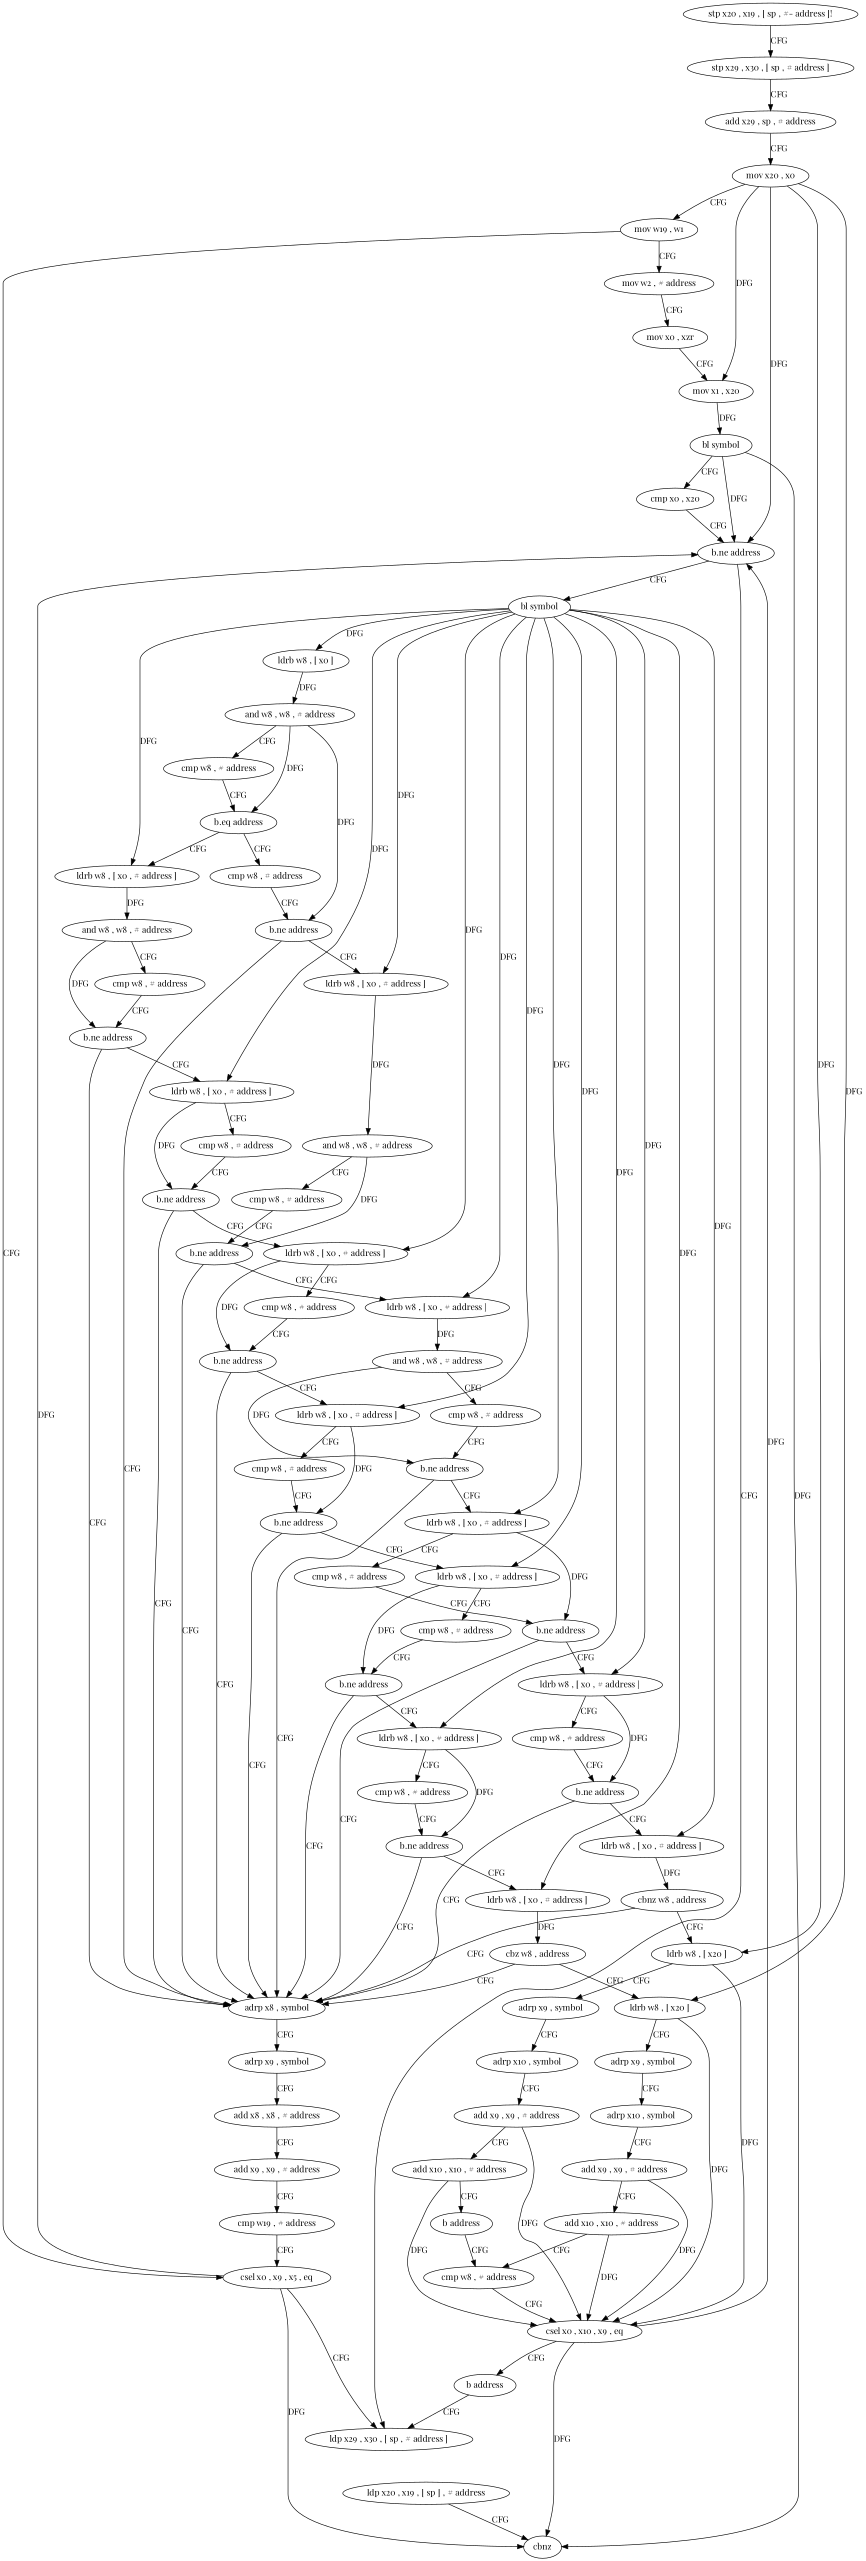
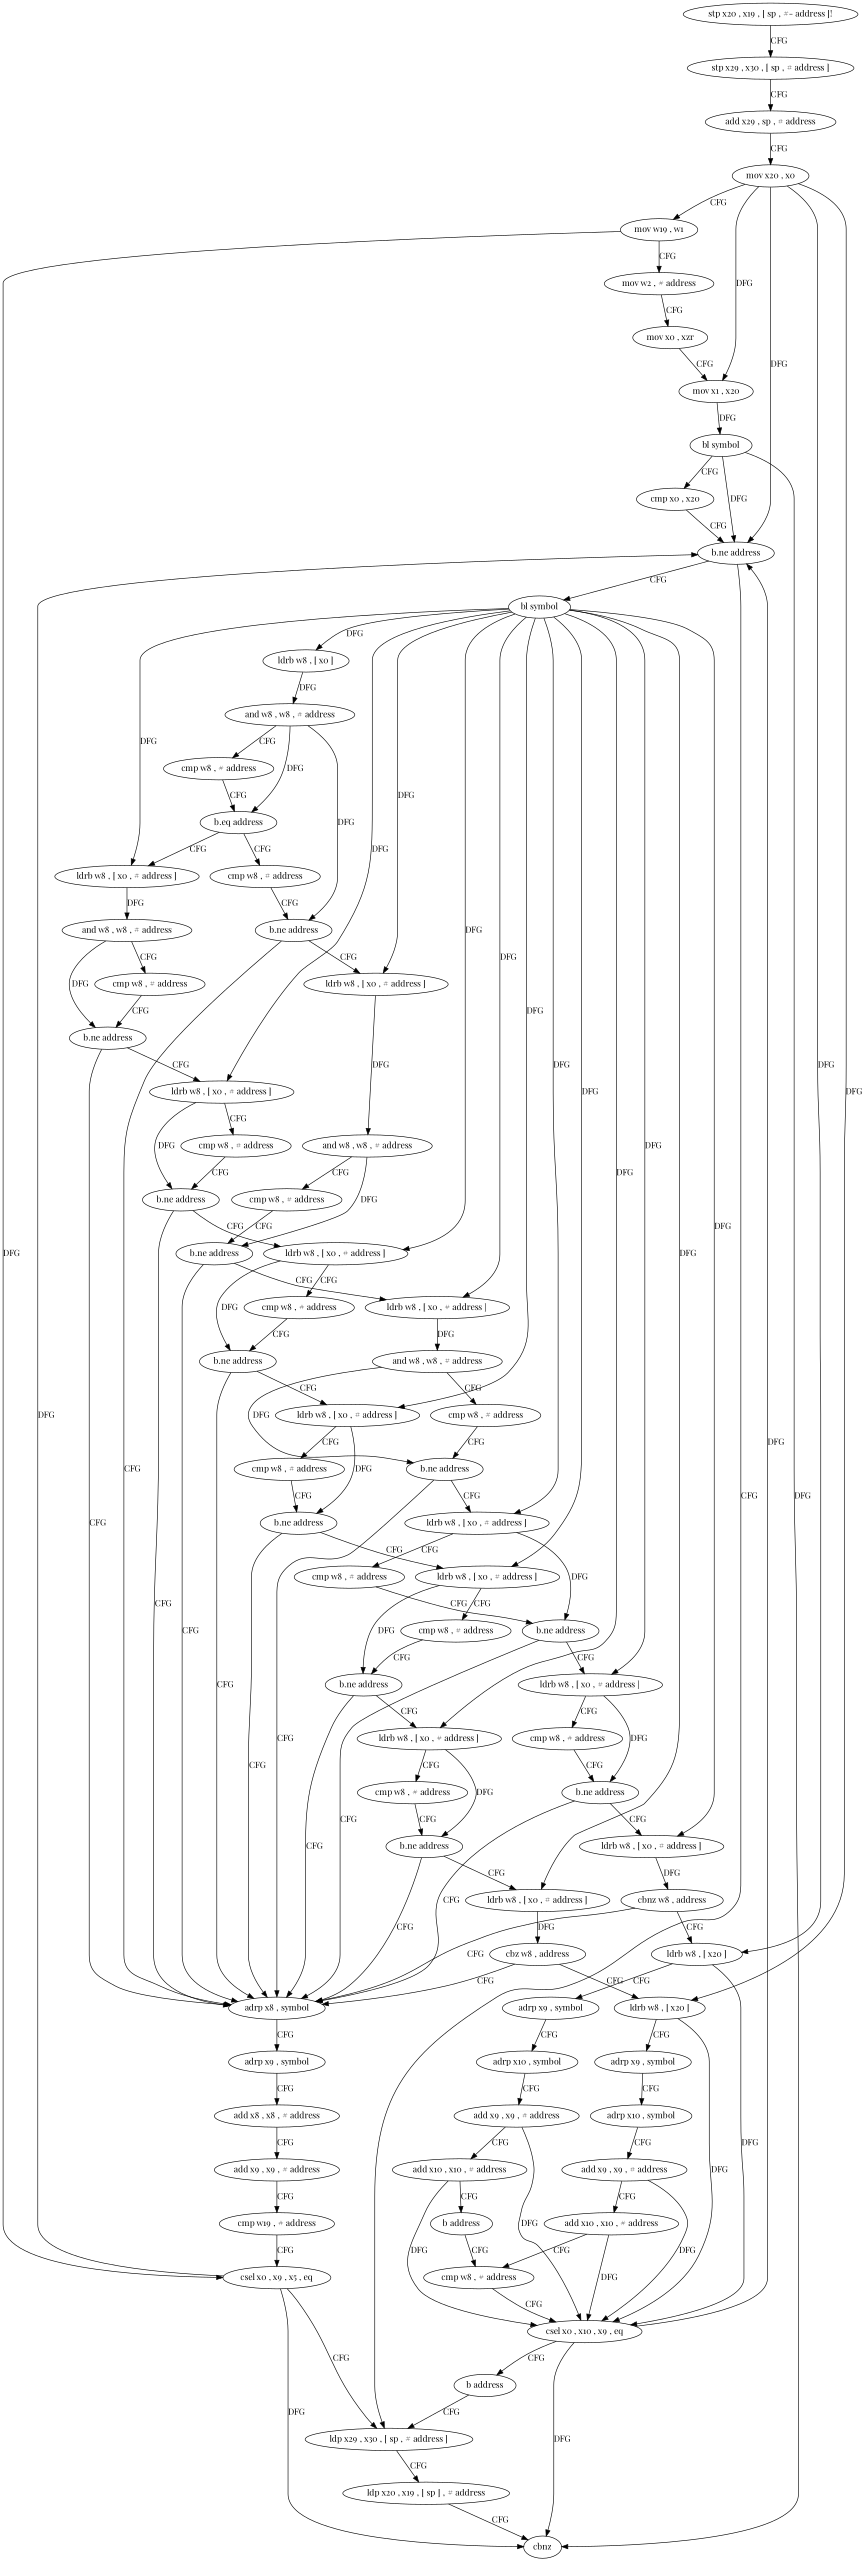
(12, 1254) -> (12, 1254)
none -> (406, 2464)
